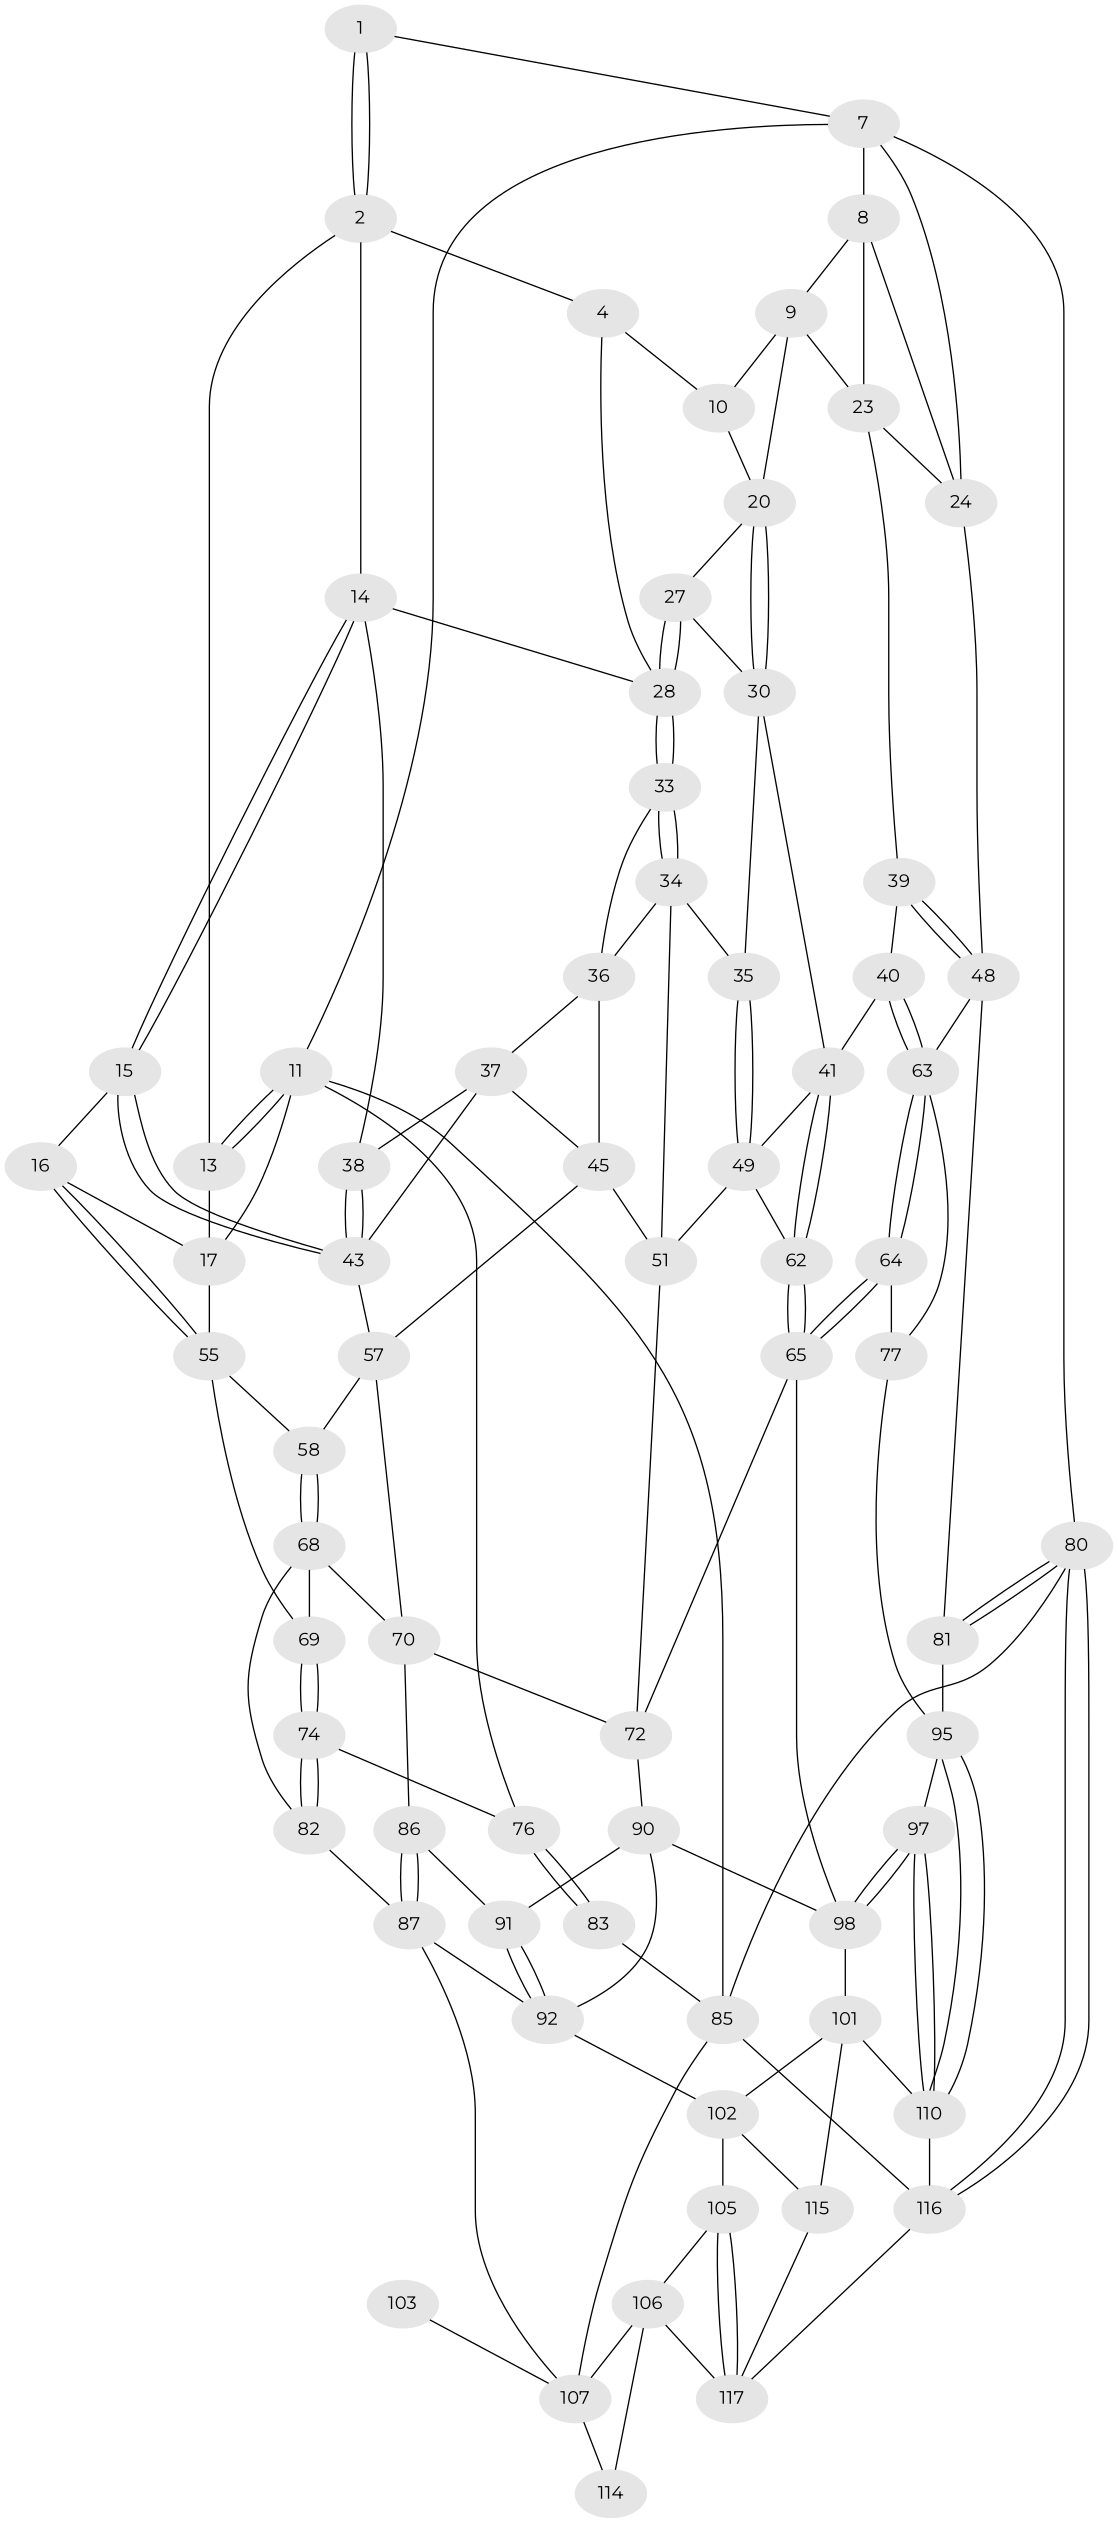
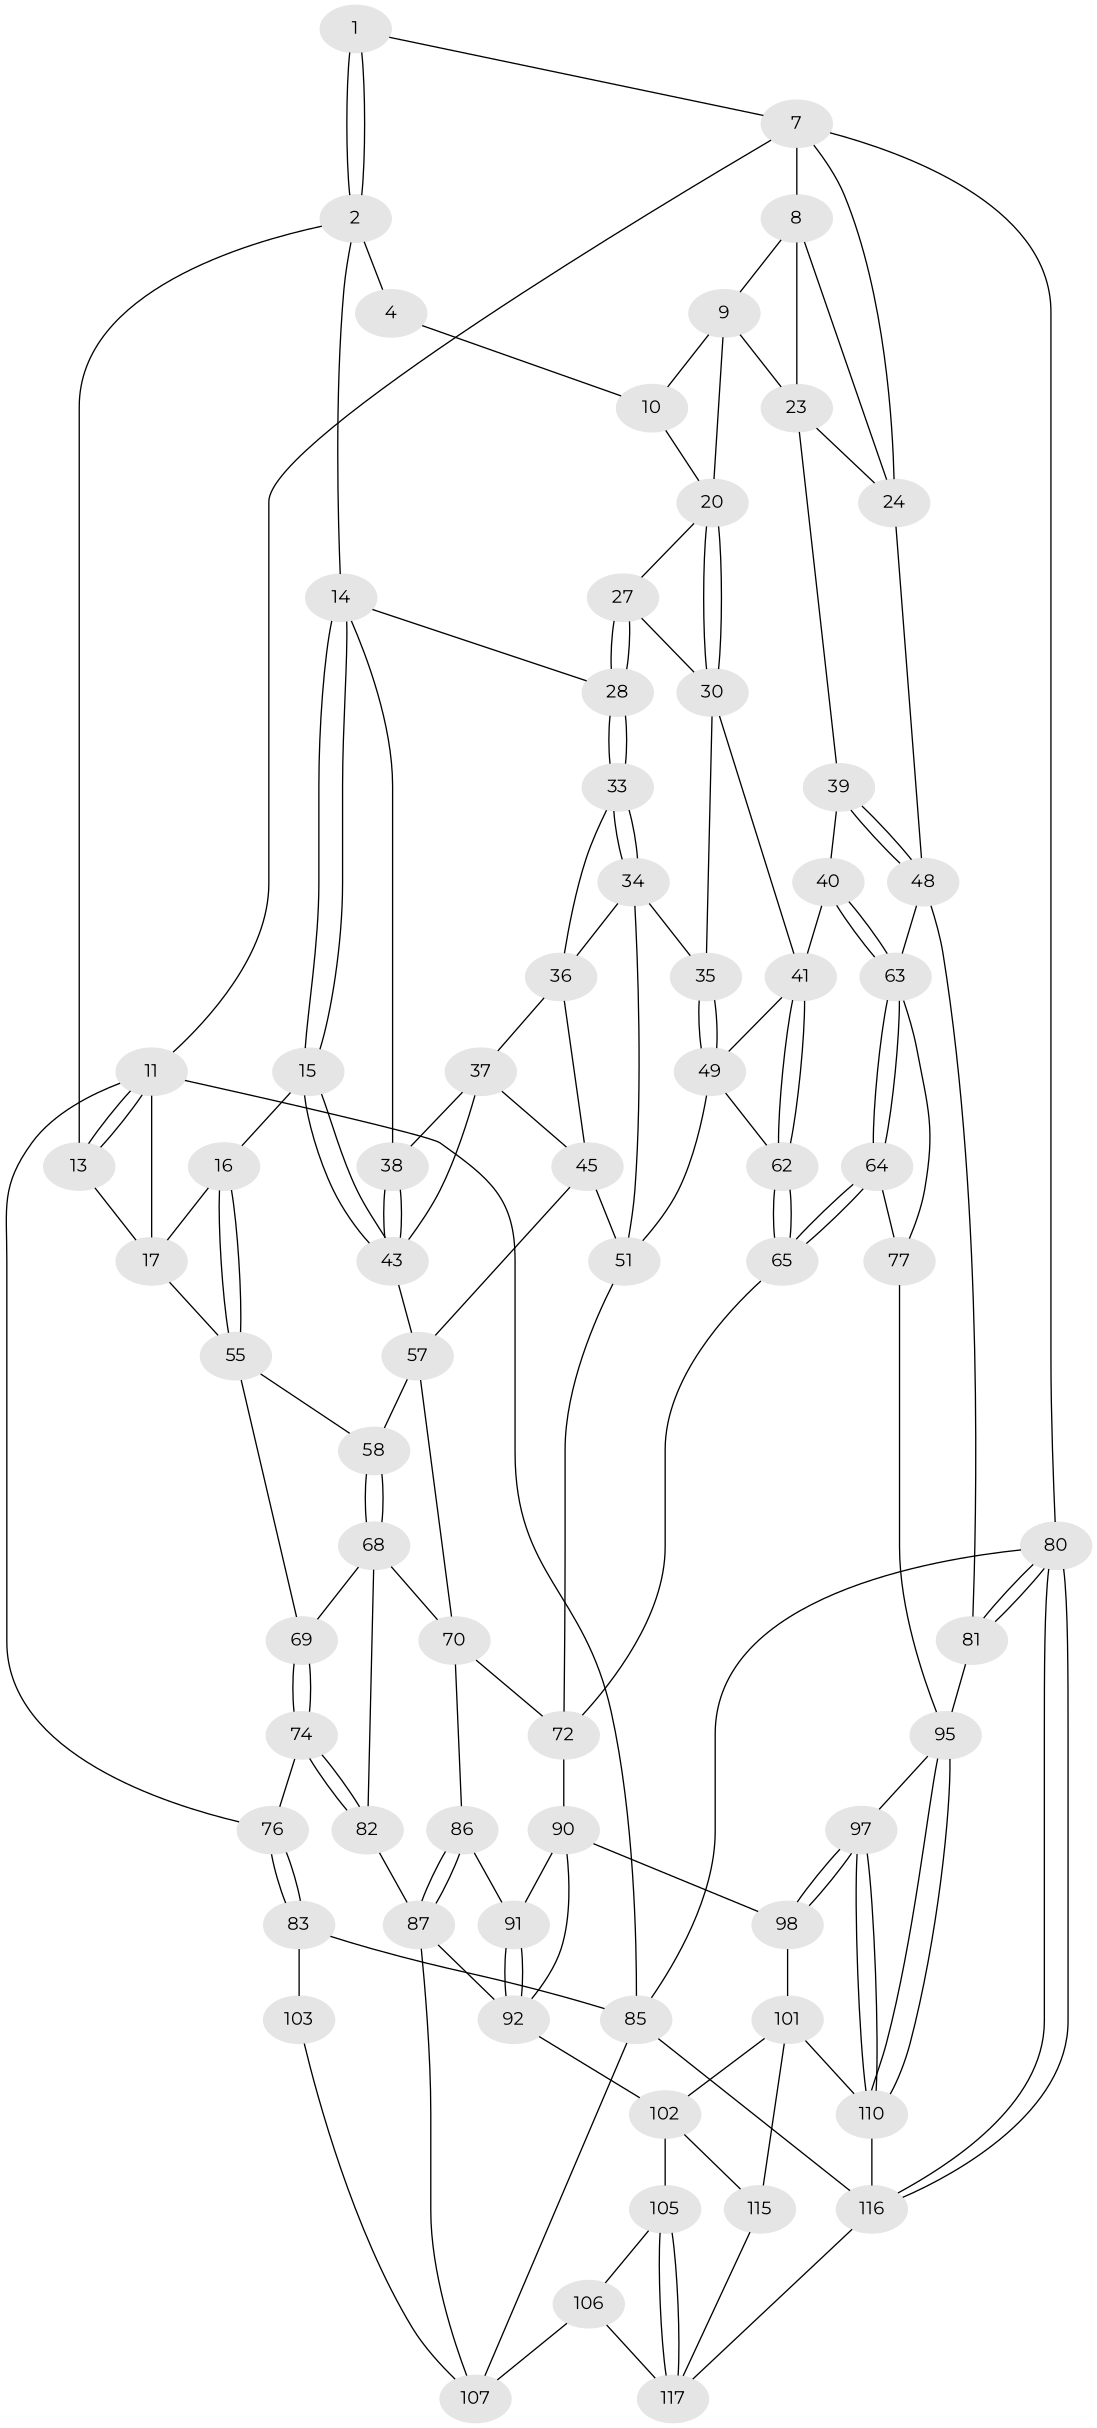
(607, 507) -> none
(797, 1644) -> none
none -> (299, 1972)
(611, 2494) -> none
